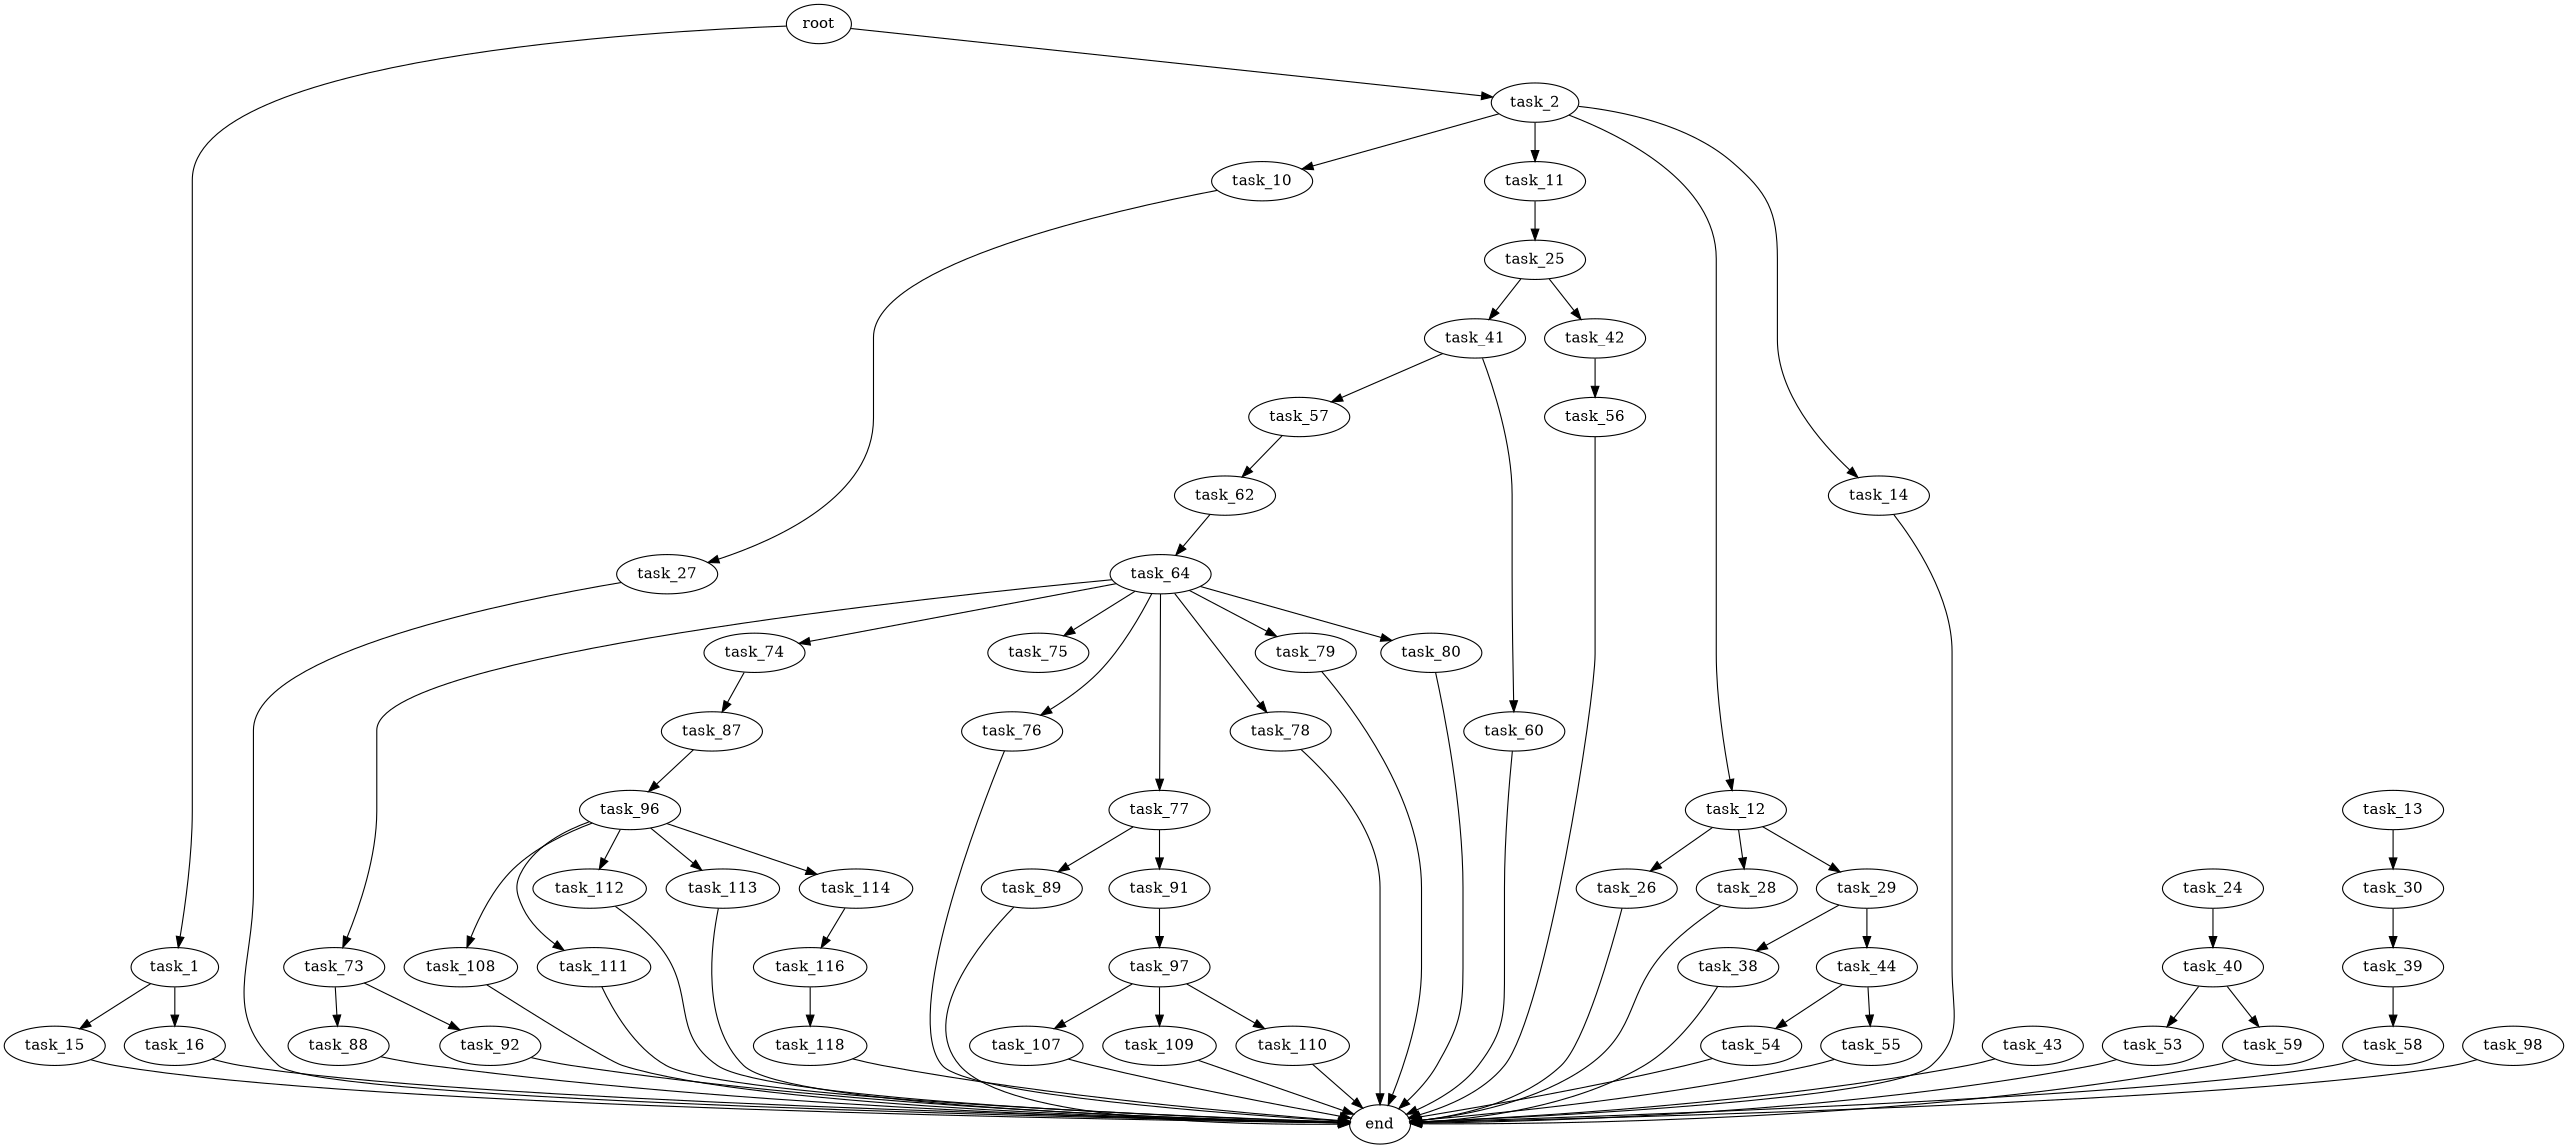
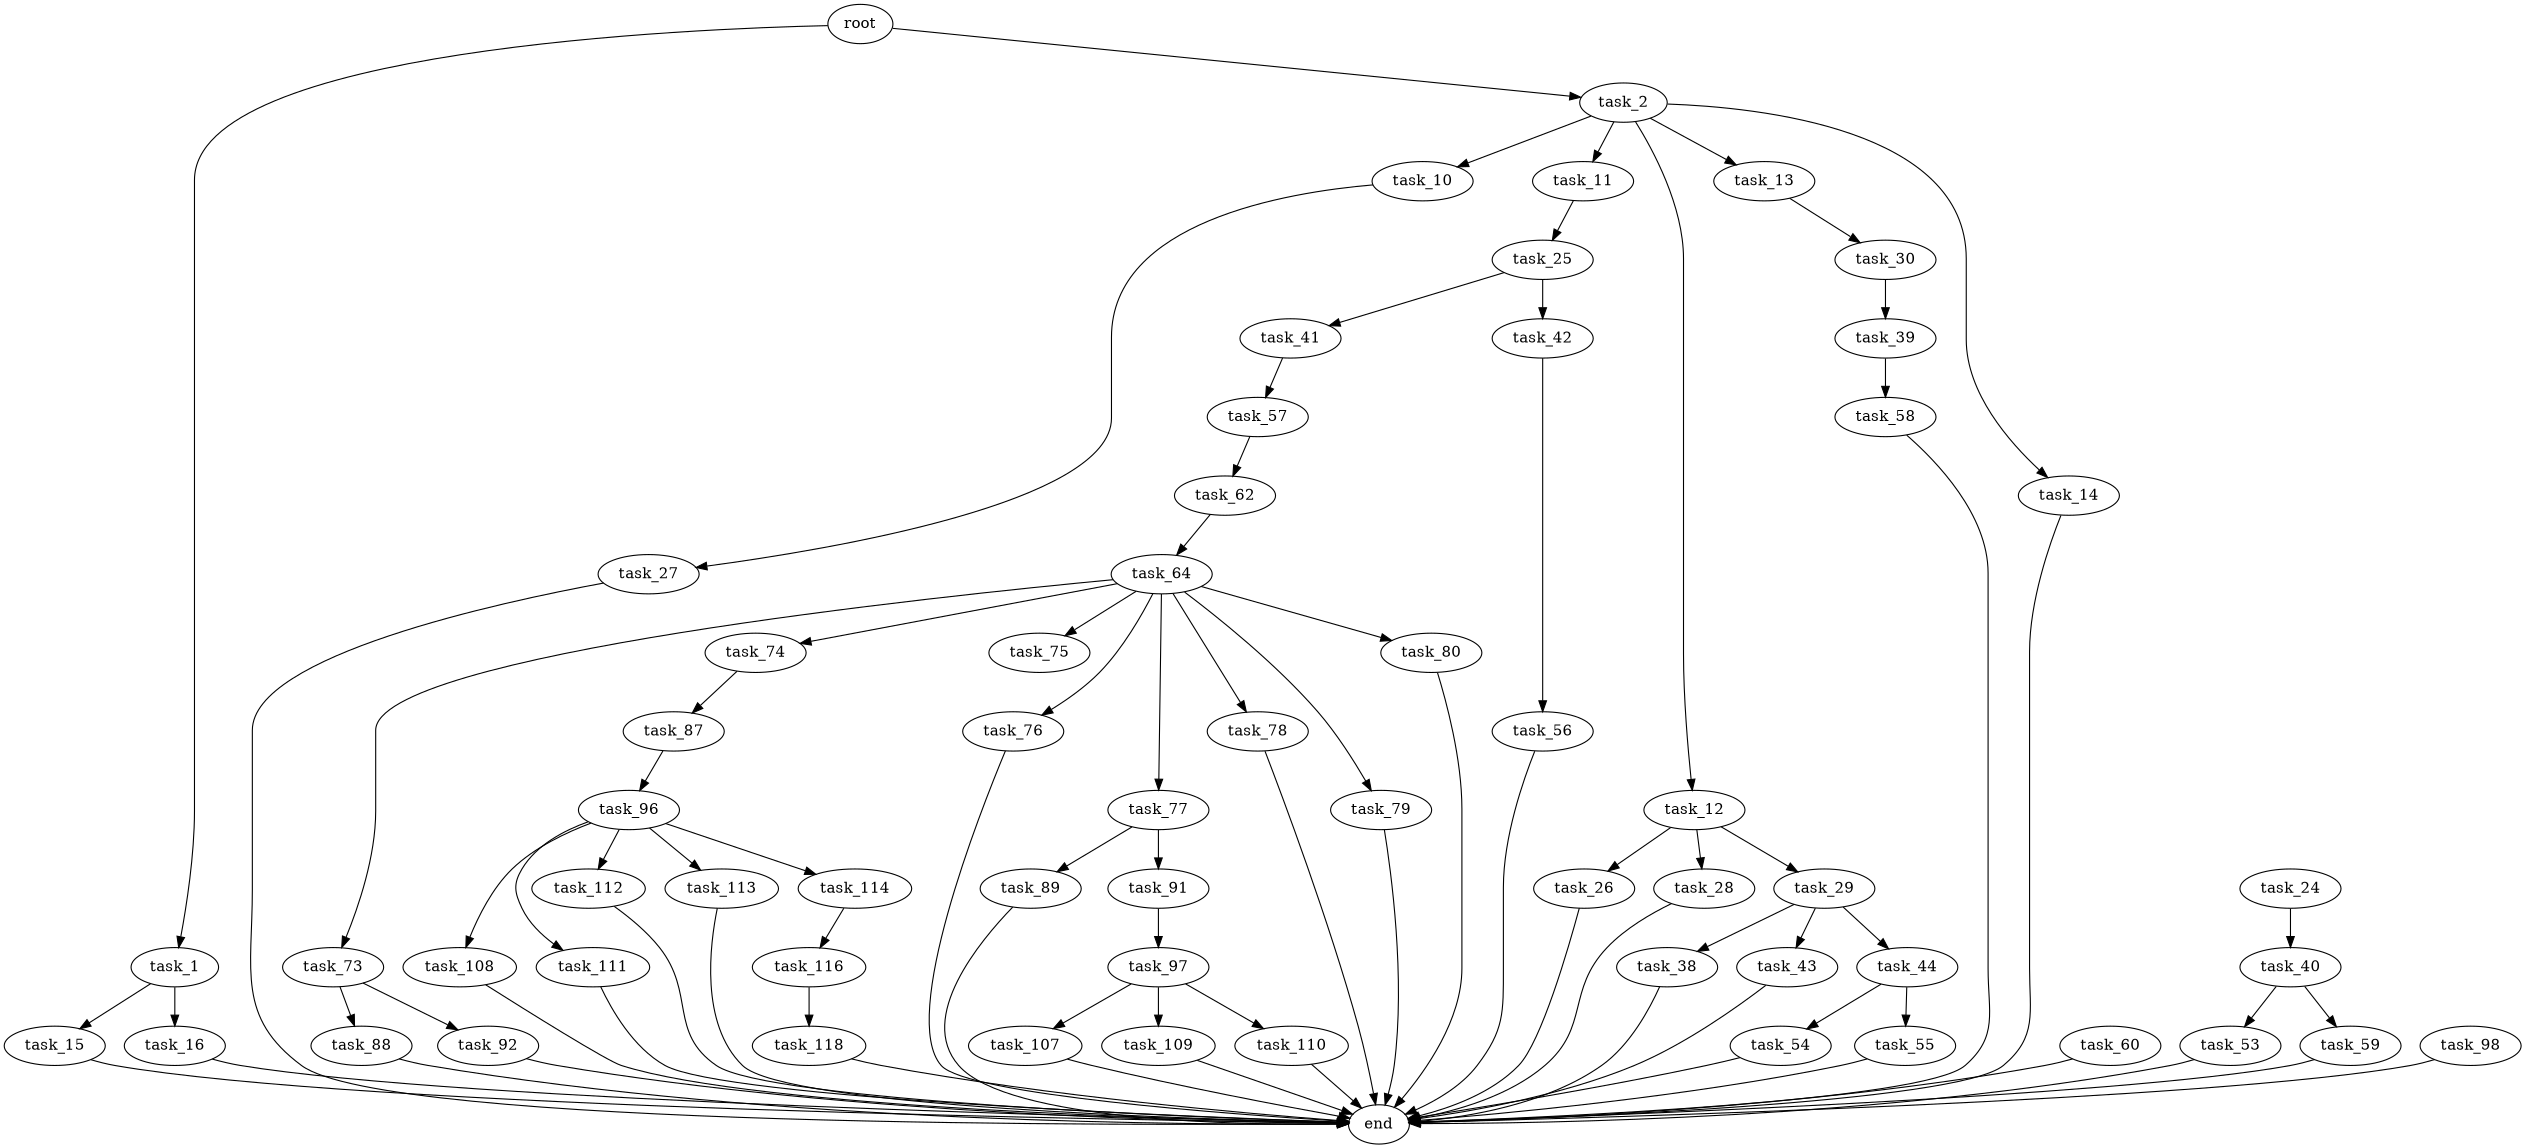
none -> (1688, 139)
(1512, 528) -> none
none -> (1808, 923)
